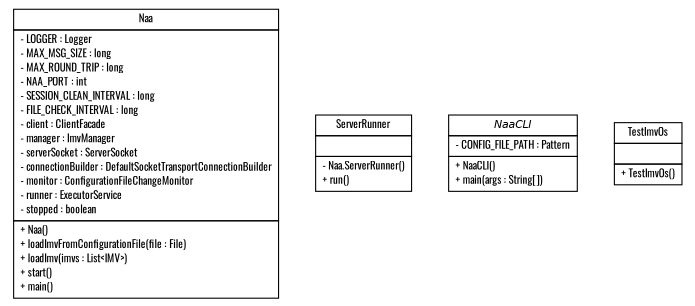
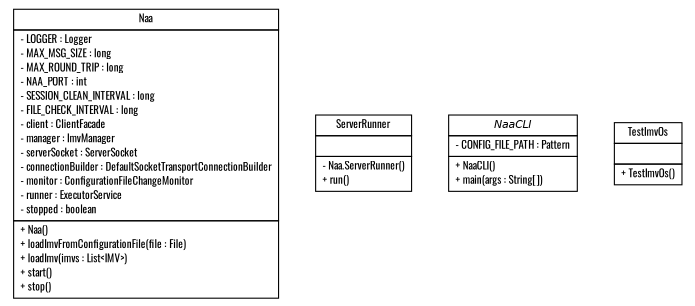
(37, 287) -> (36, 287)
